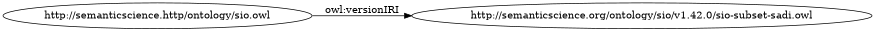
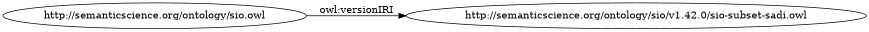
(158, 16) -> (155, 16)
